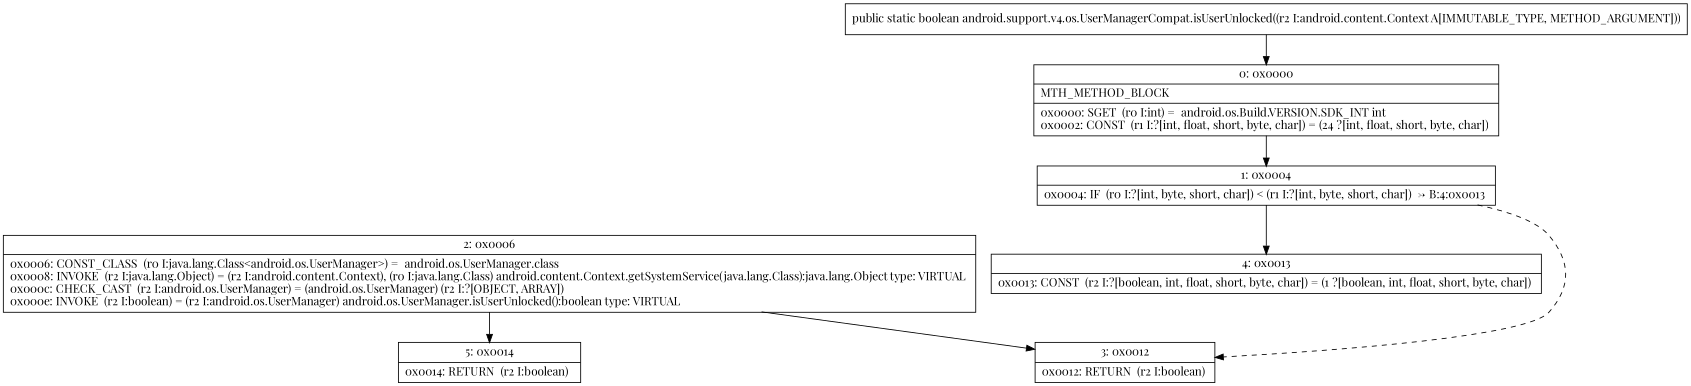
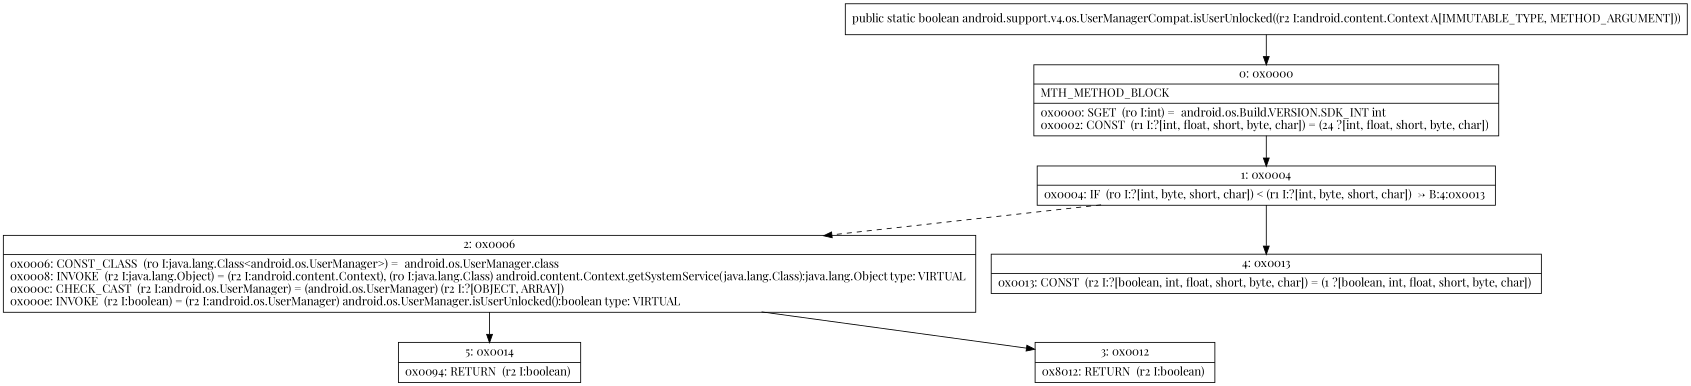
(1470, 335) -> (967, 220)
(488, 372) -> (490, 372)
(1125, 372) -> (1125, 372)
